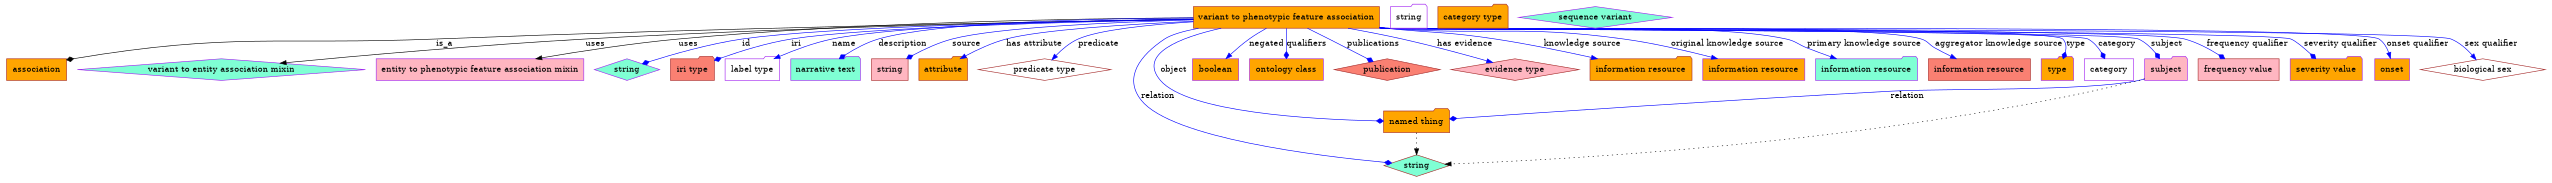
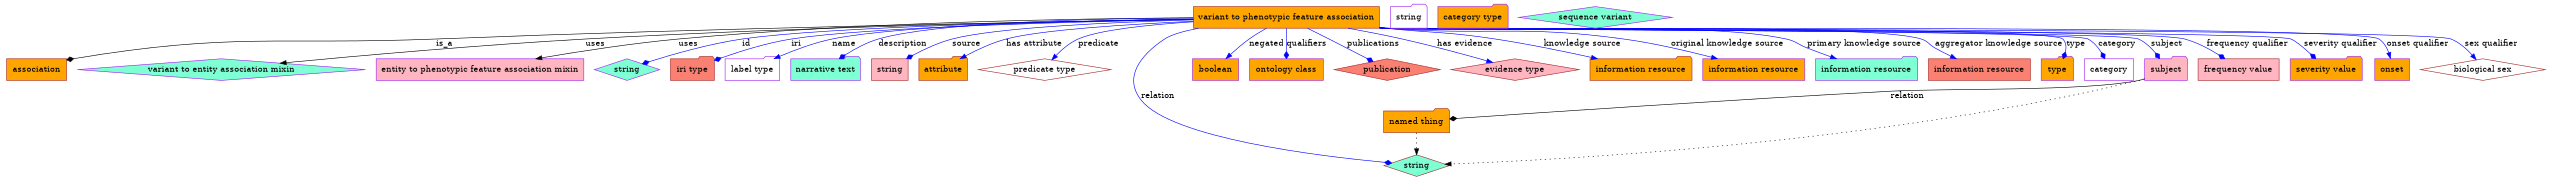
(1473, 17) -> (1473, 17)
(1801, 96) -> (1801, 96)
(1217, 105) -> none
